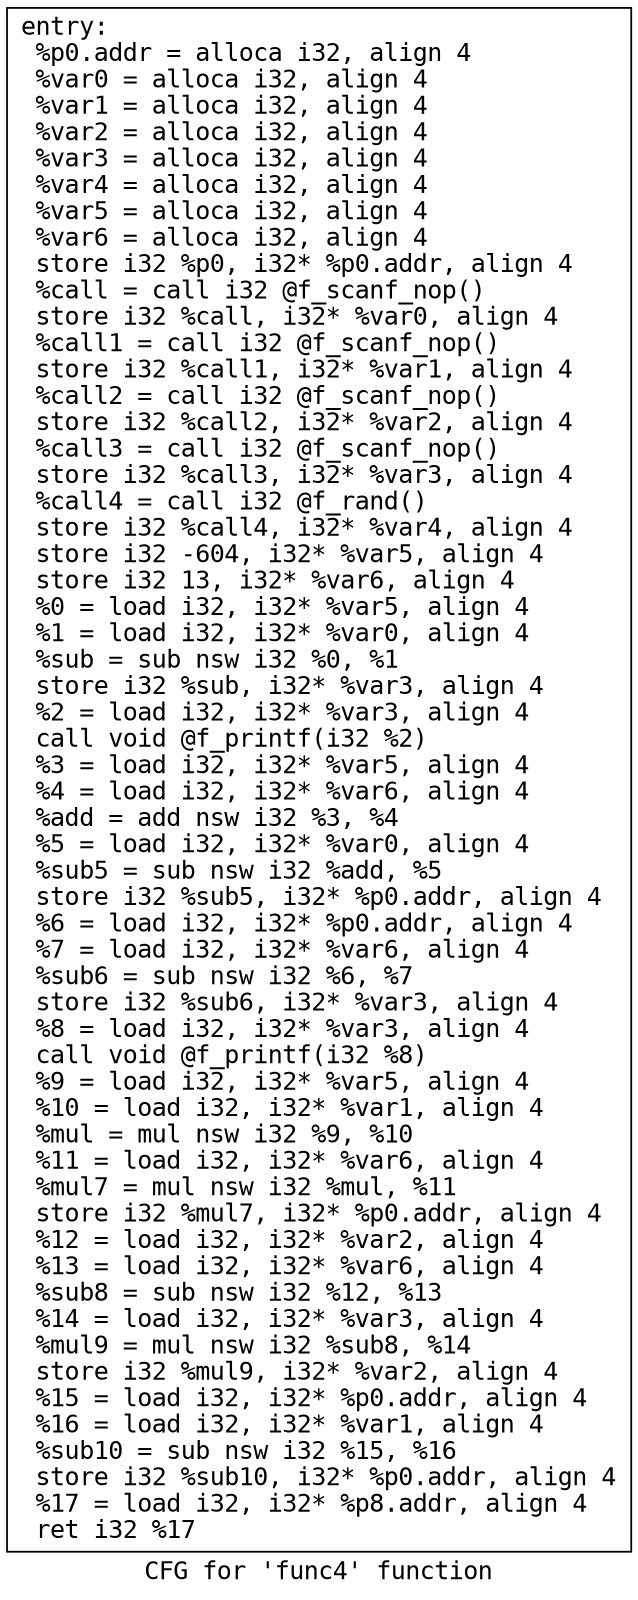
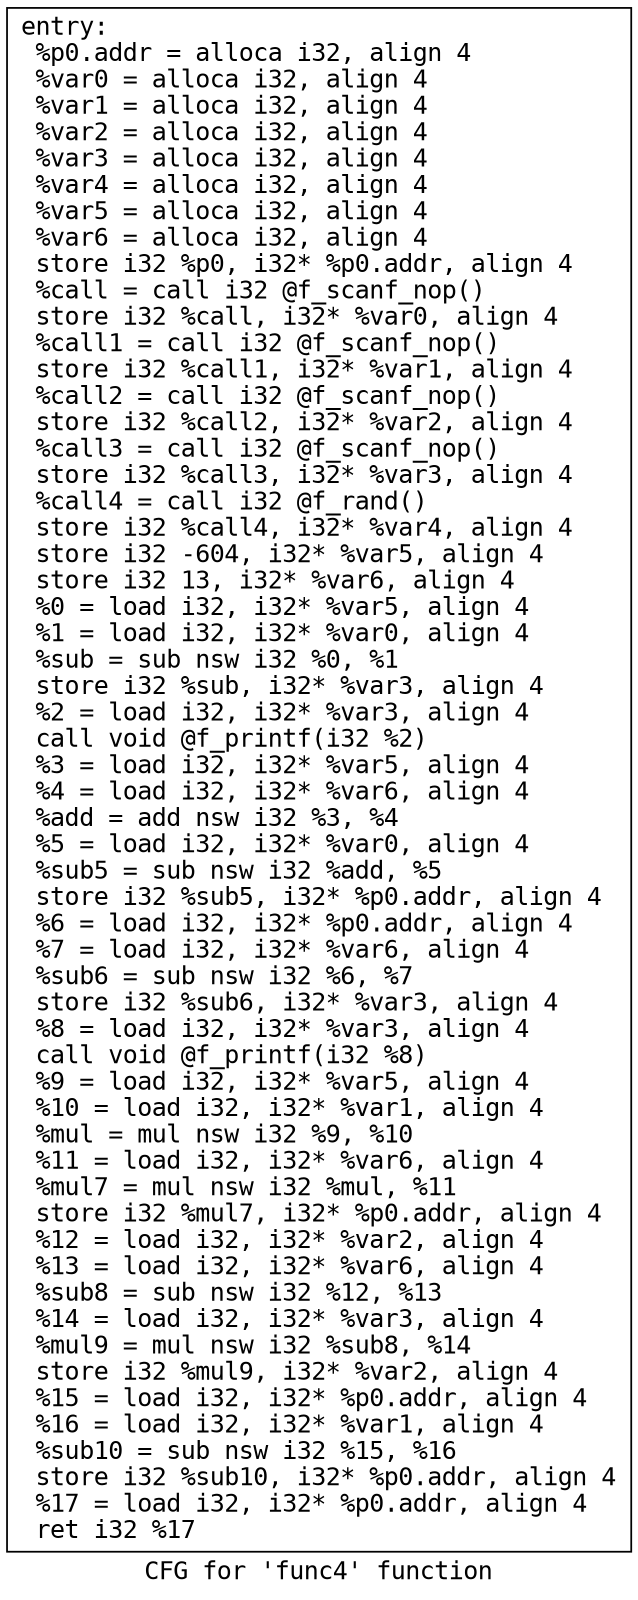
(304, 1504) -> (304, 1504)
